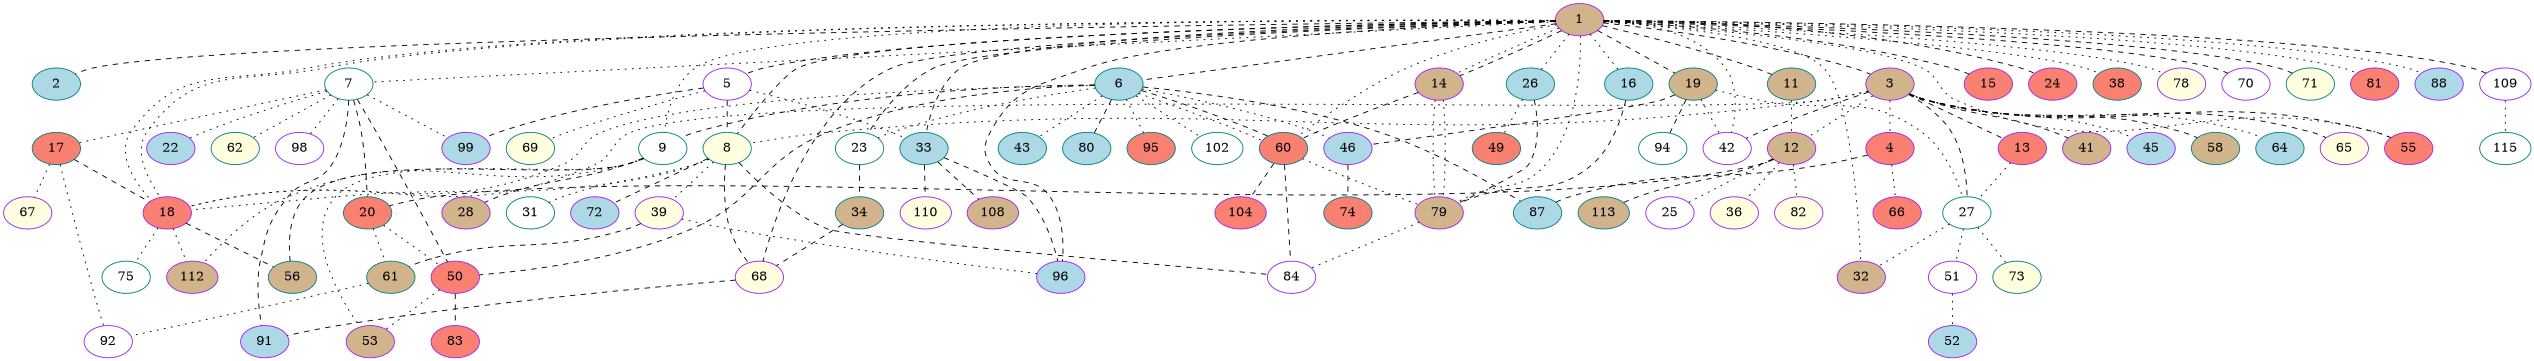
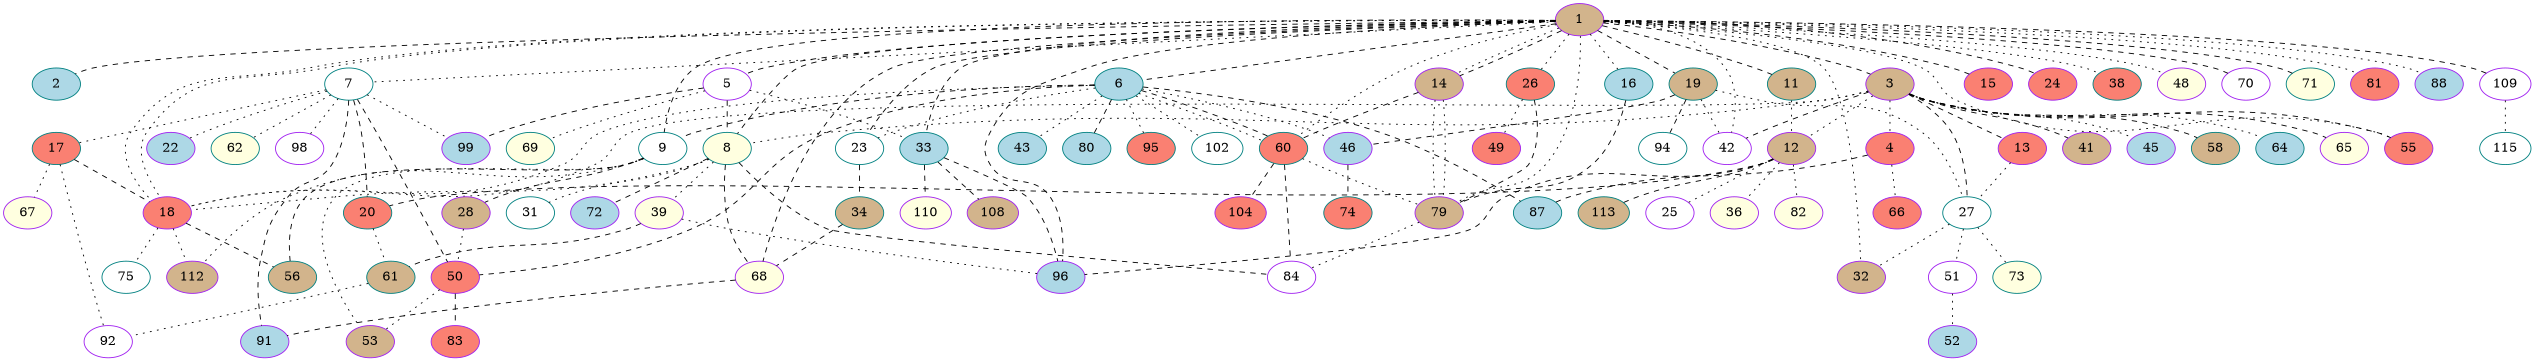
(853, 38) -> (853, 38)
(1530, 84) -> (1530, 84)
(2182, 84) -> (2182, 84)
(1496, 148) -> (1496, 148)
none -> (1438, 237)
(411, 245) -> (461, 245)
